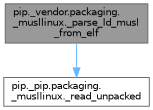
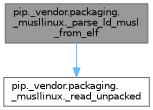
(77, 92) -> (77, 92)
